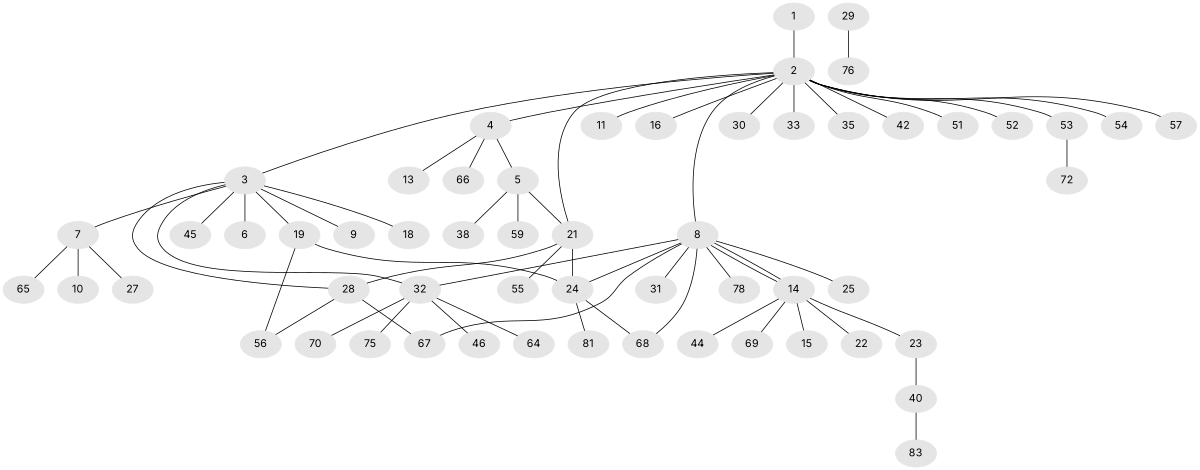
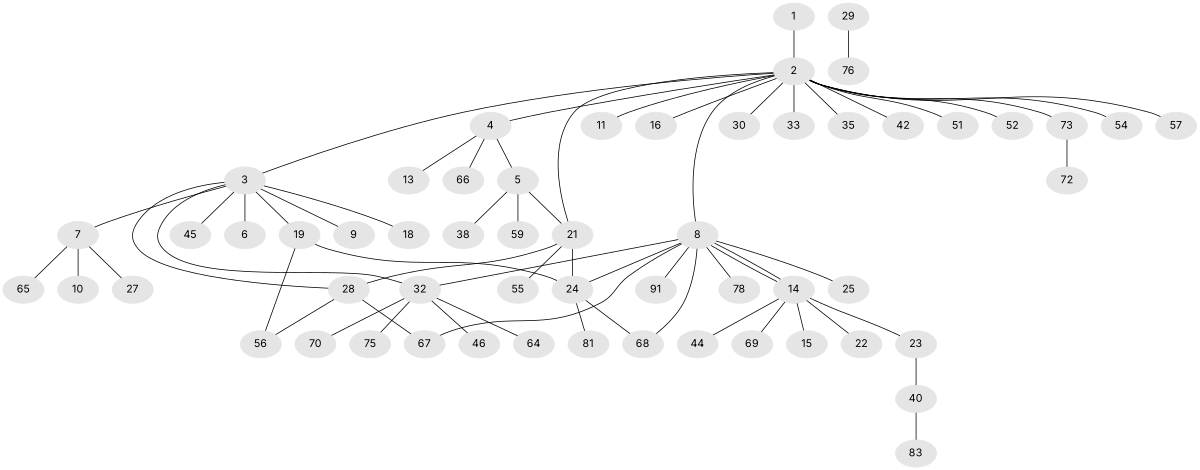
(1067, 126) -> (1067, 126)
(656, 290) -> (656, 290)
